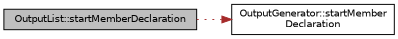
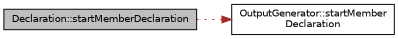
(100, 19) -> (100, 19)
